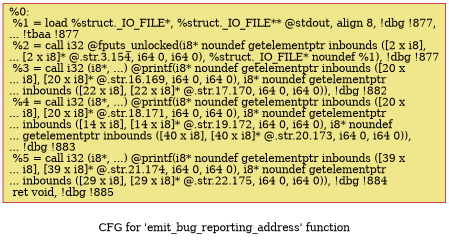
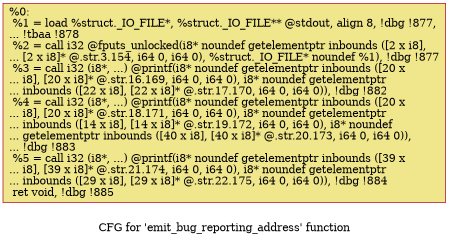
(44, 35) -> (44, 35)
